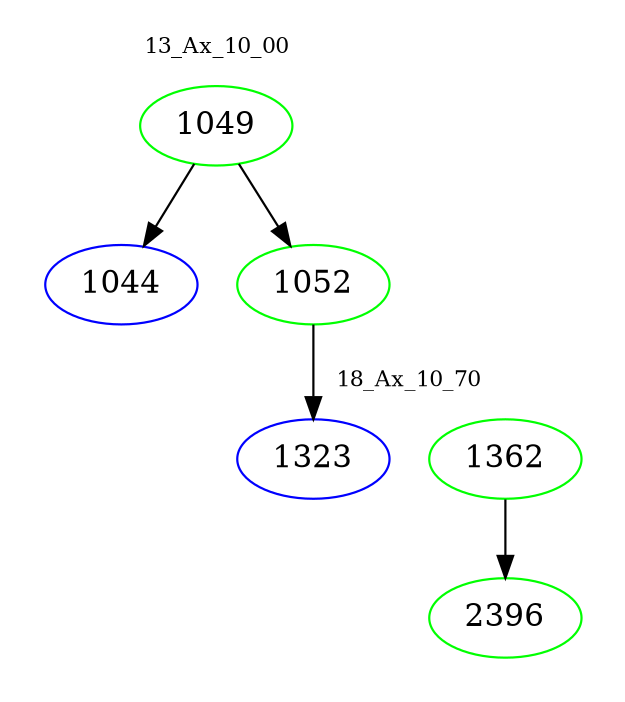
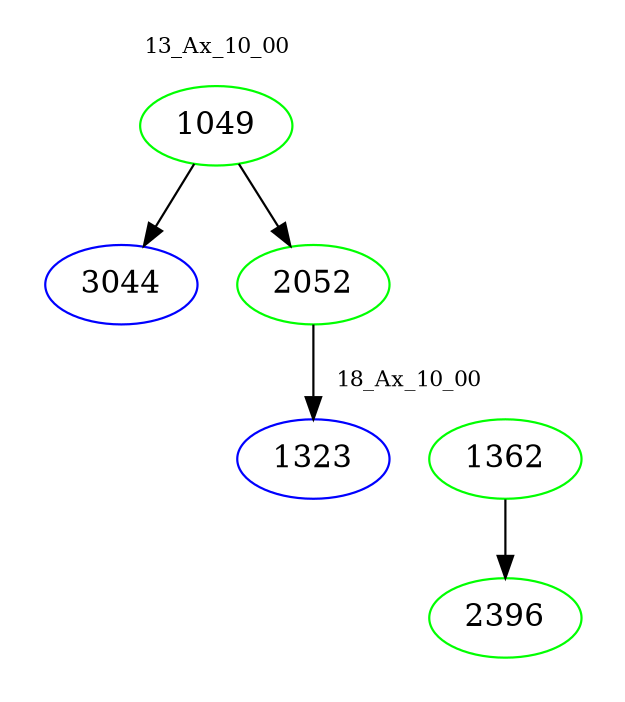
(121, 285) -> (121, 285)
(313, 285) -> (313, 285)
(409, 381) -> (409, 381)
